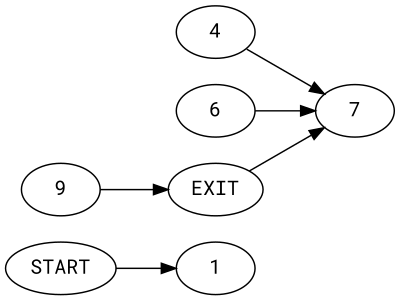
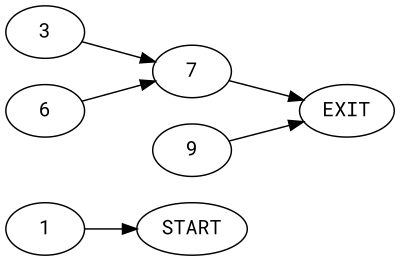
(216, 32) -> (45, 32)
(280, 153) -> (259, 88)
(139, 268) -> (104, 229)
